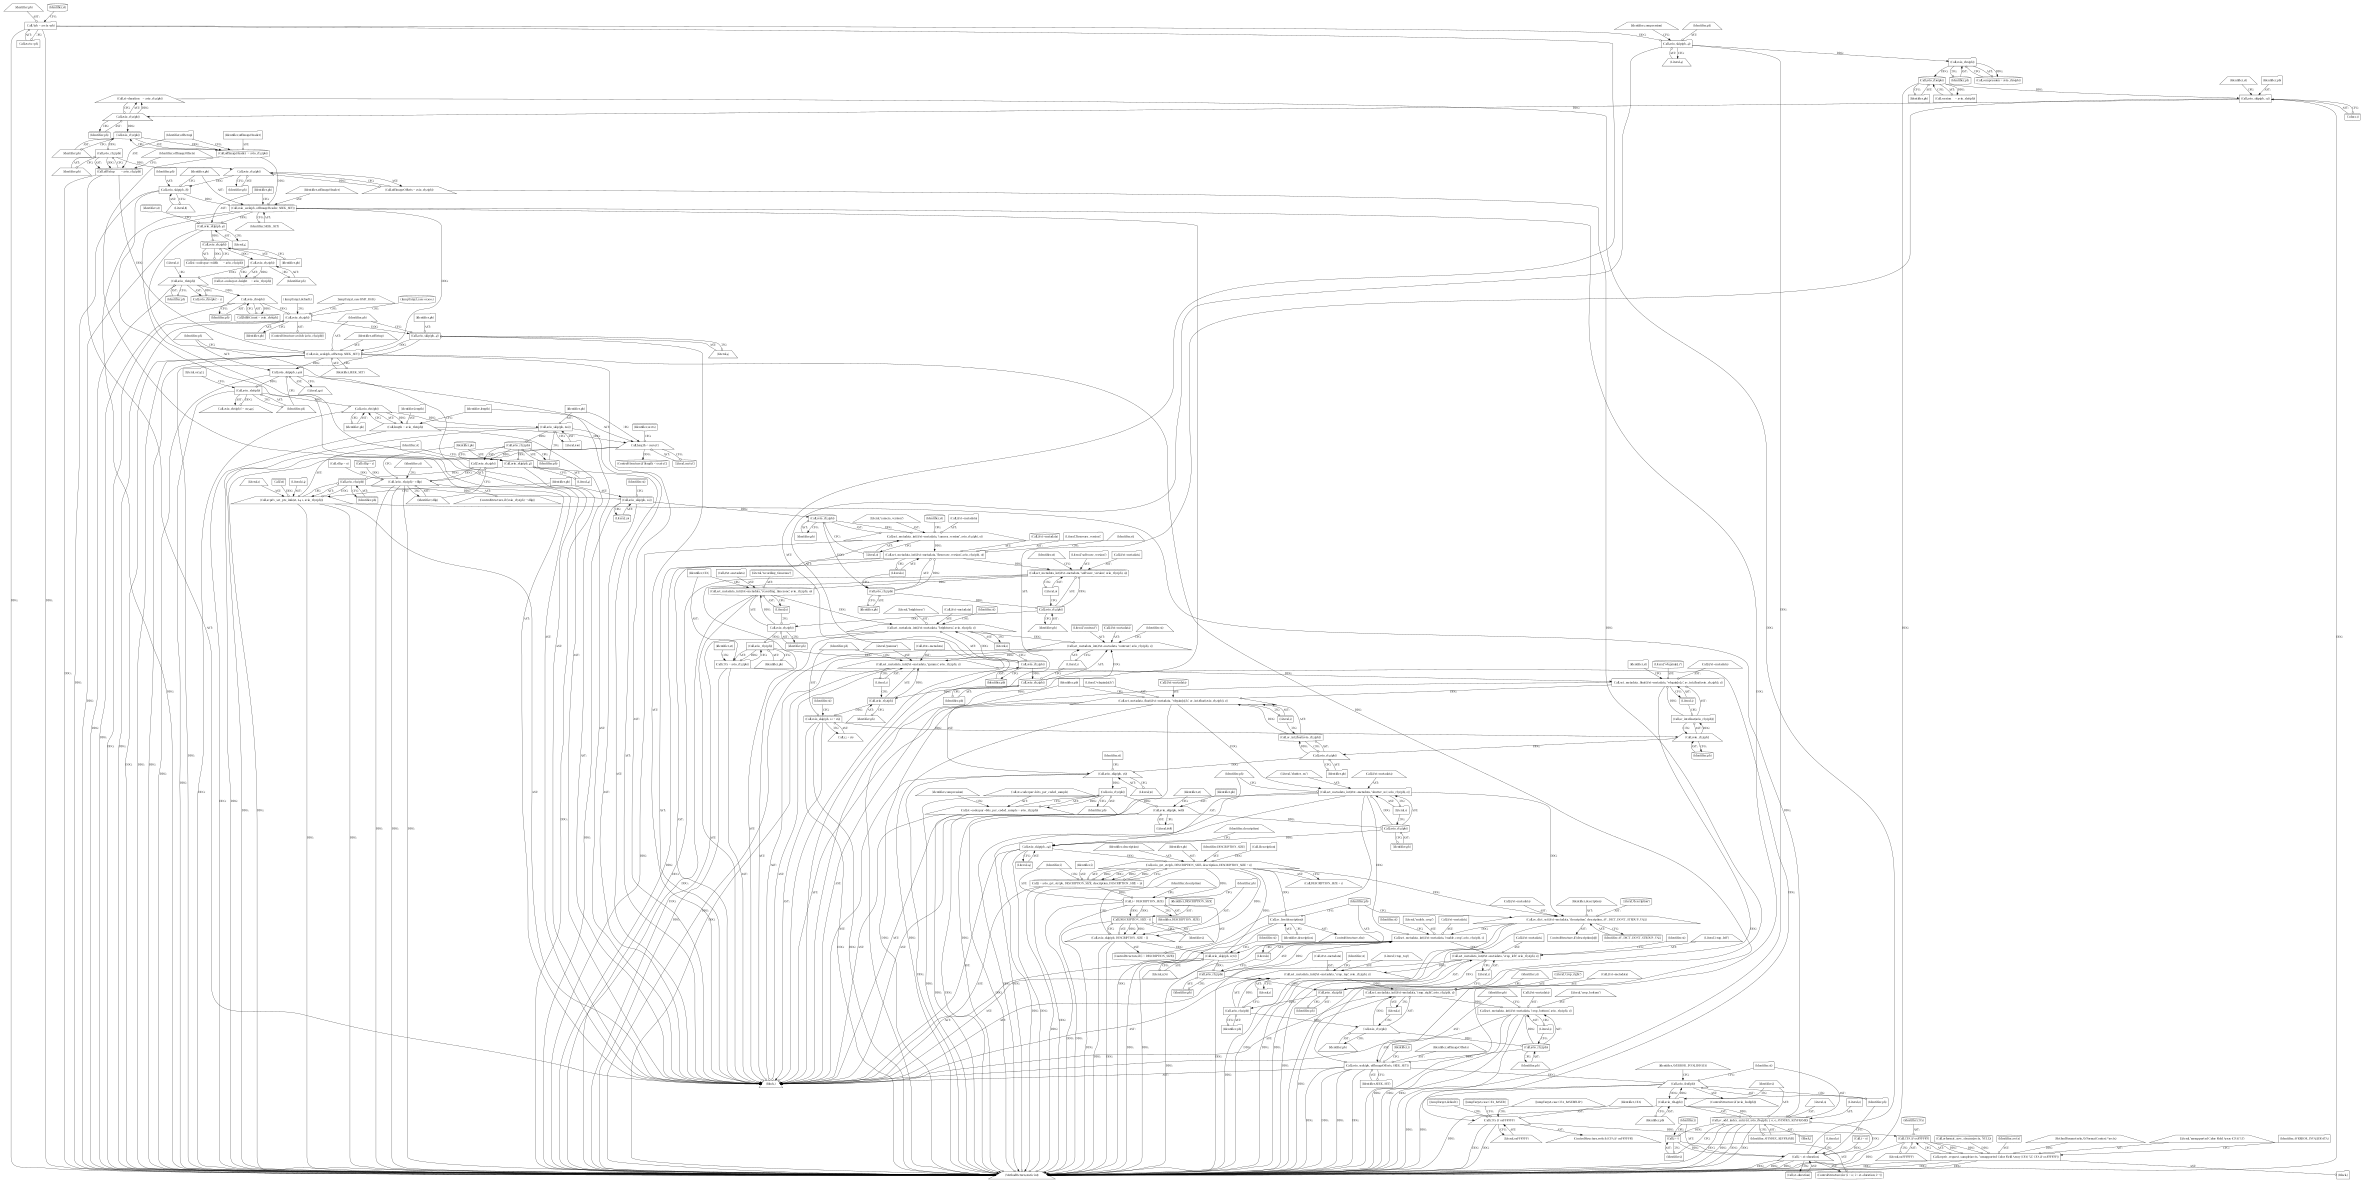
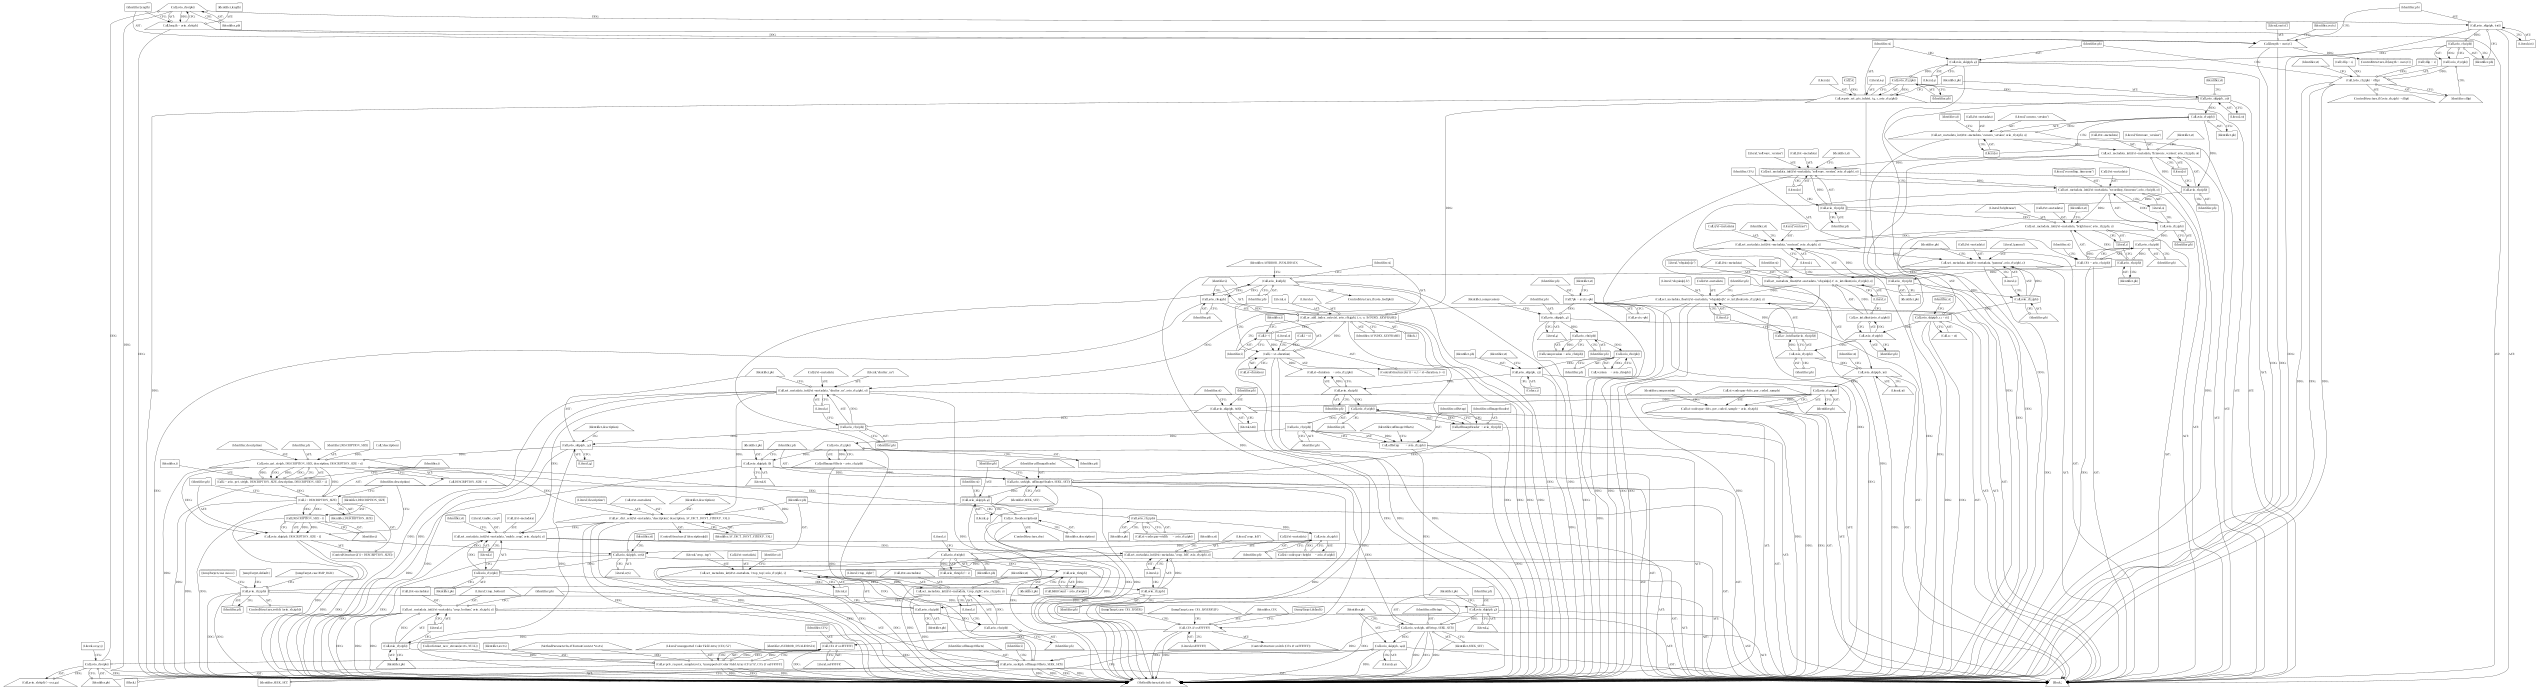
(1491, 109) -> (1289, 365)
(672, 453) -> none
(1543, 1076) -> (735, 385)
